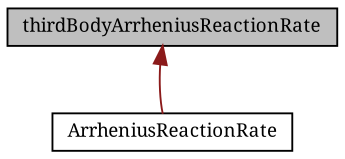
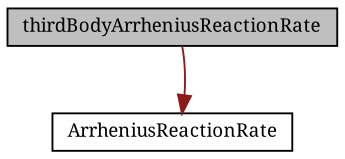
(160, 89) -> (185, 70)
